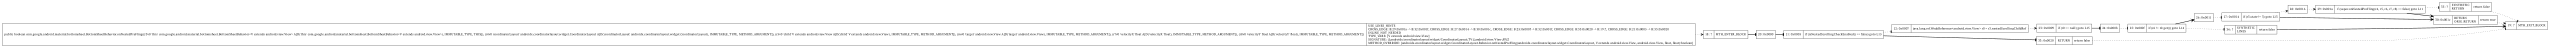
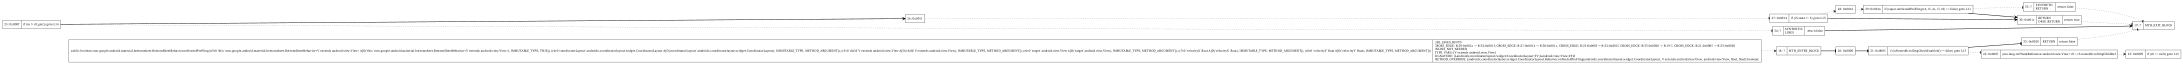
(2501, 23) -> (2106, 23)
(2110, 28) -> none
